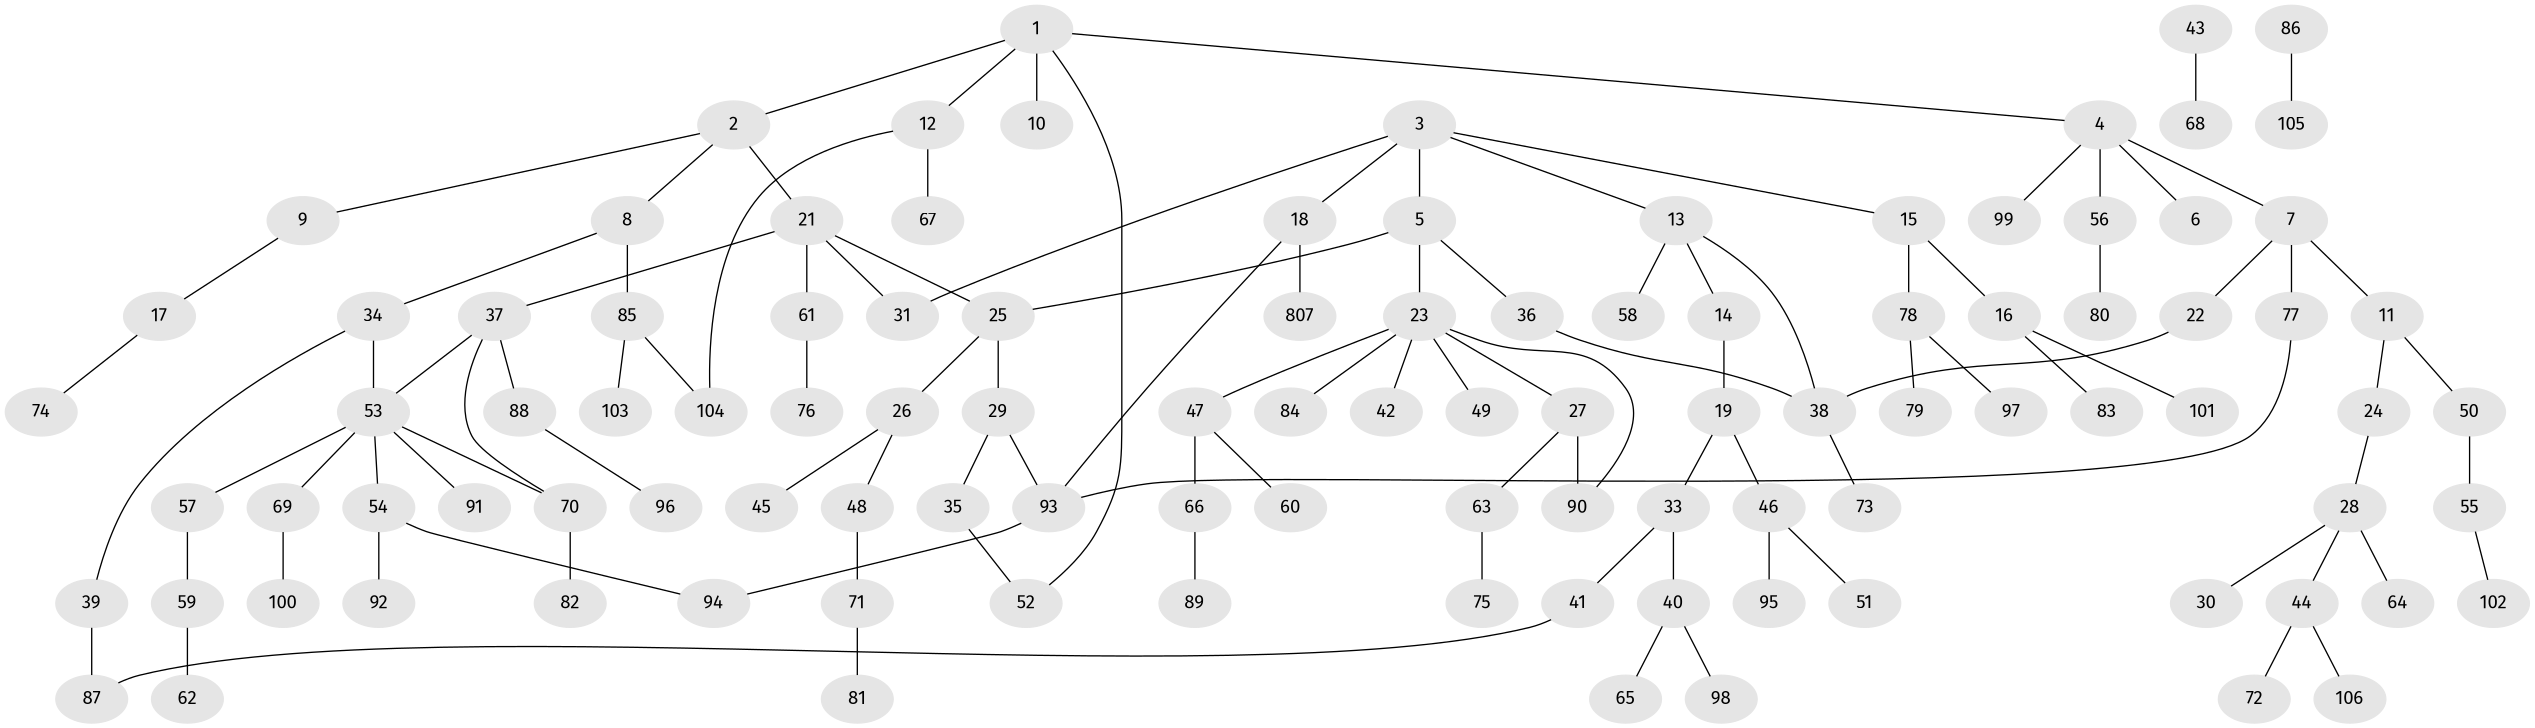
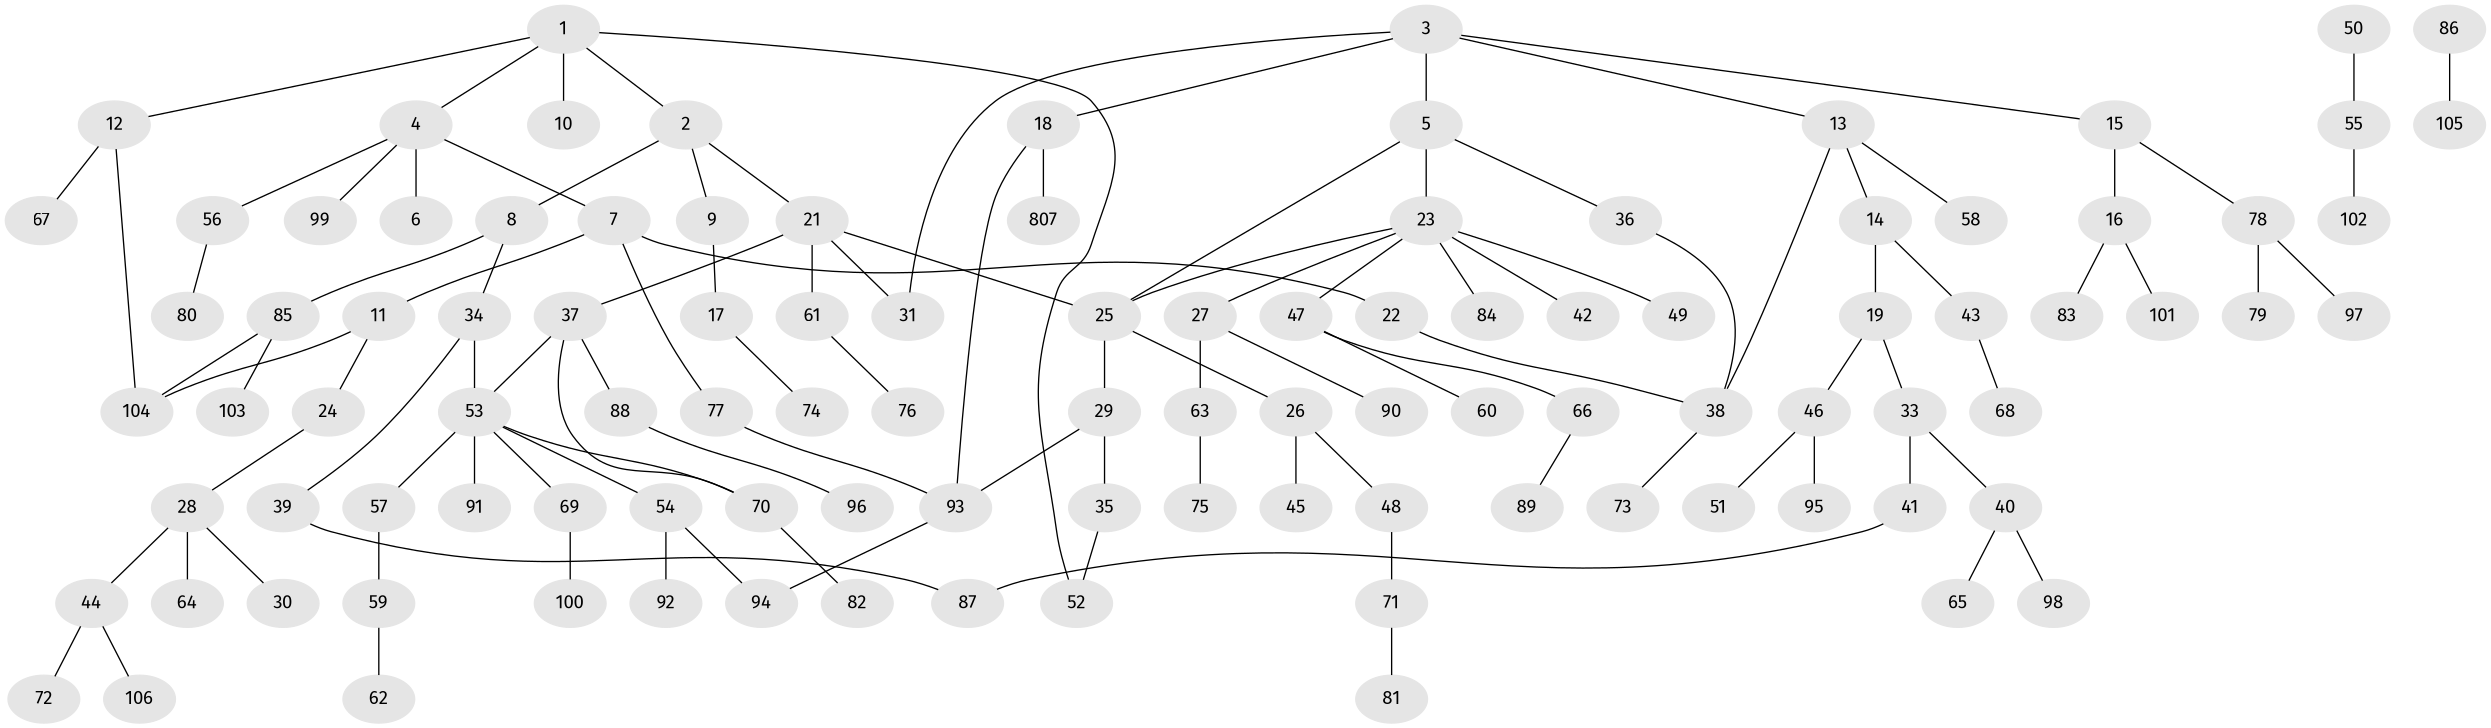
none -> (1923, 268)
(1596, 361) -> (1261, 259)
(2428, 364) -> (272, 360)
